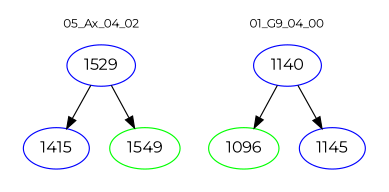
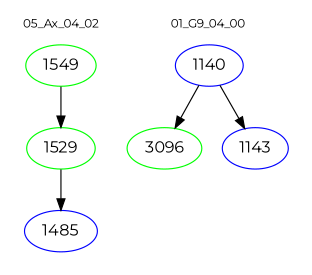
(101, 66) -> (61, 148)
(120, 102) -> (61, 101)
(56, 148) -> (61, 231)
(244, 148) -> (164, 148)
(332, 148) -> (255, 148)
